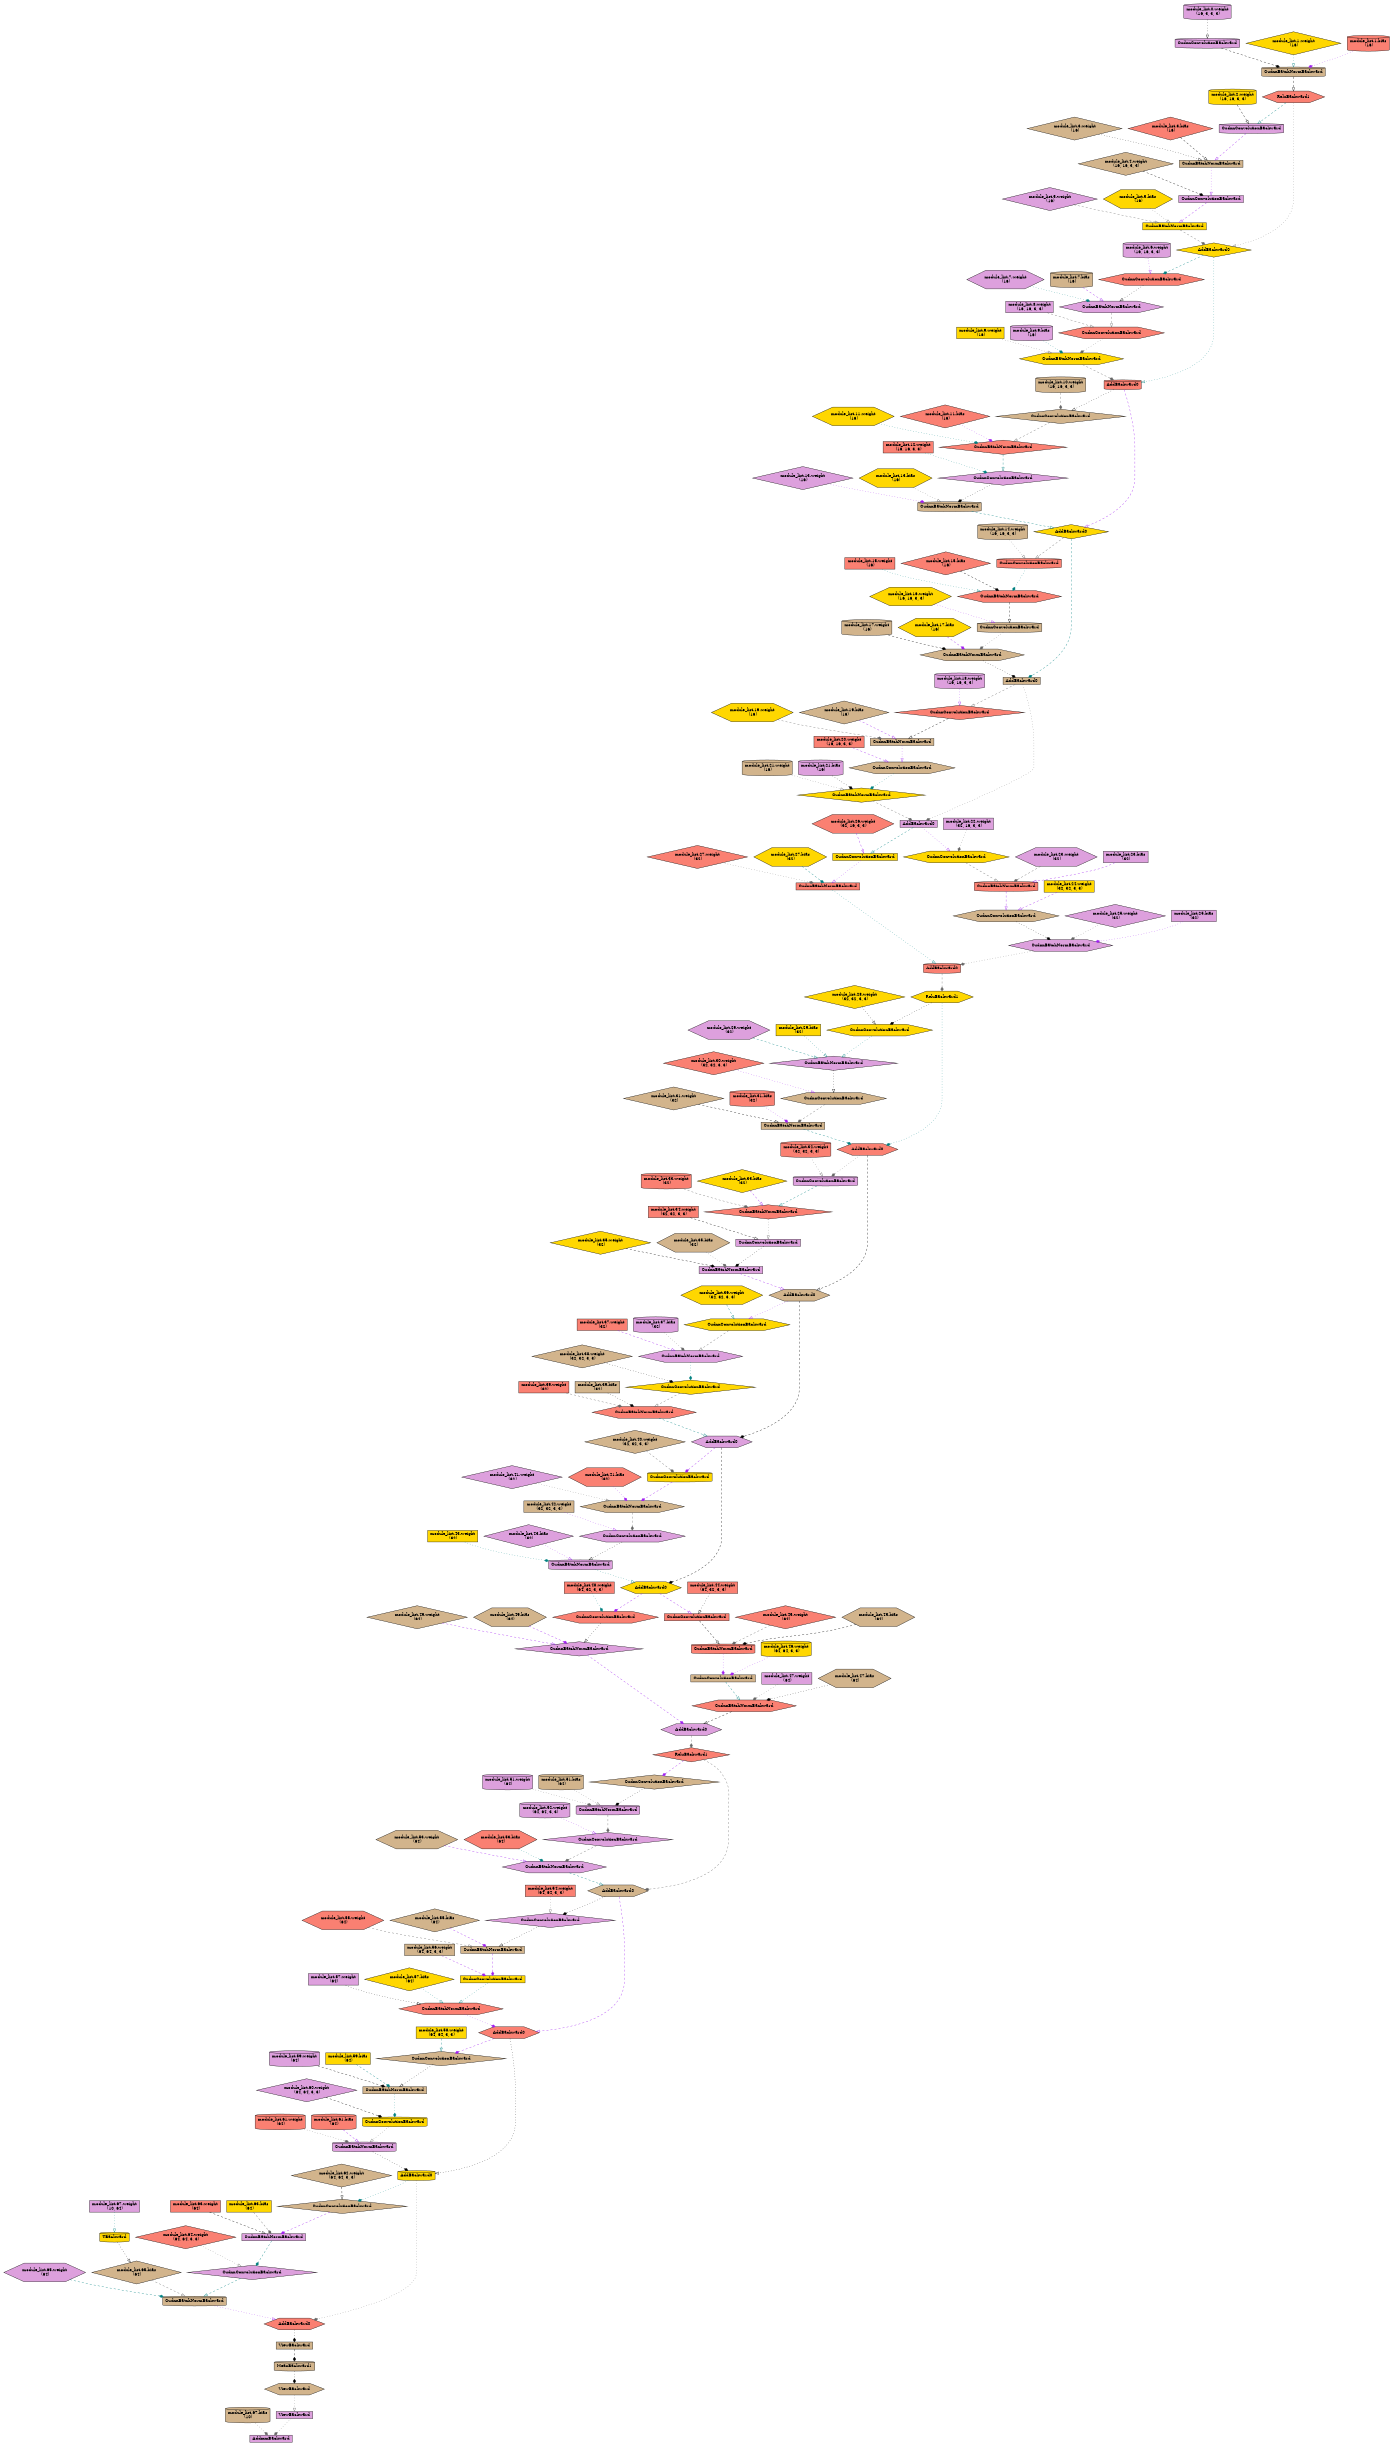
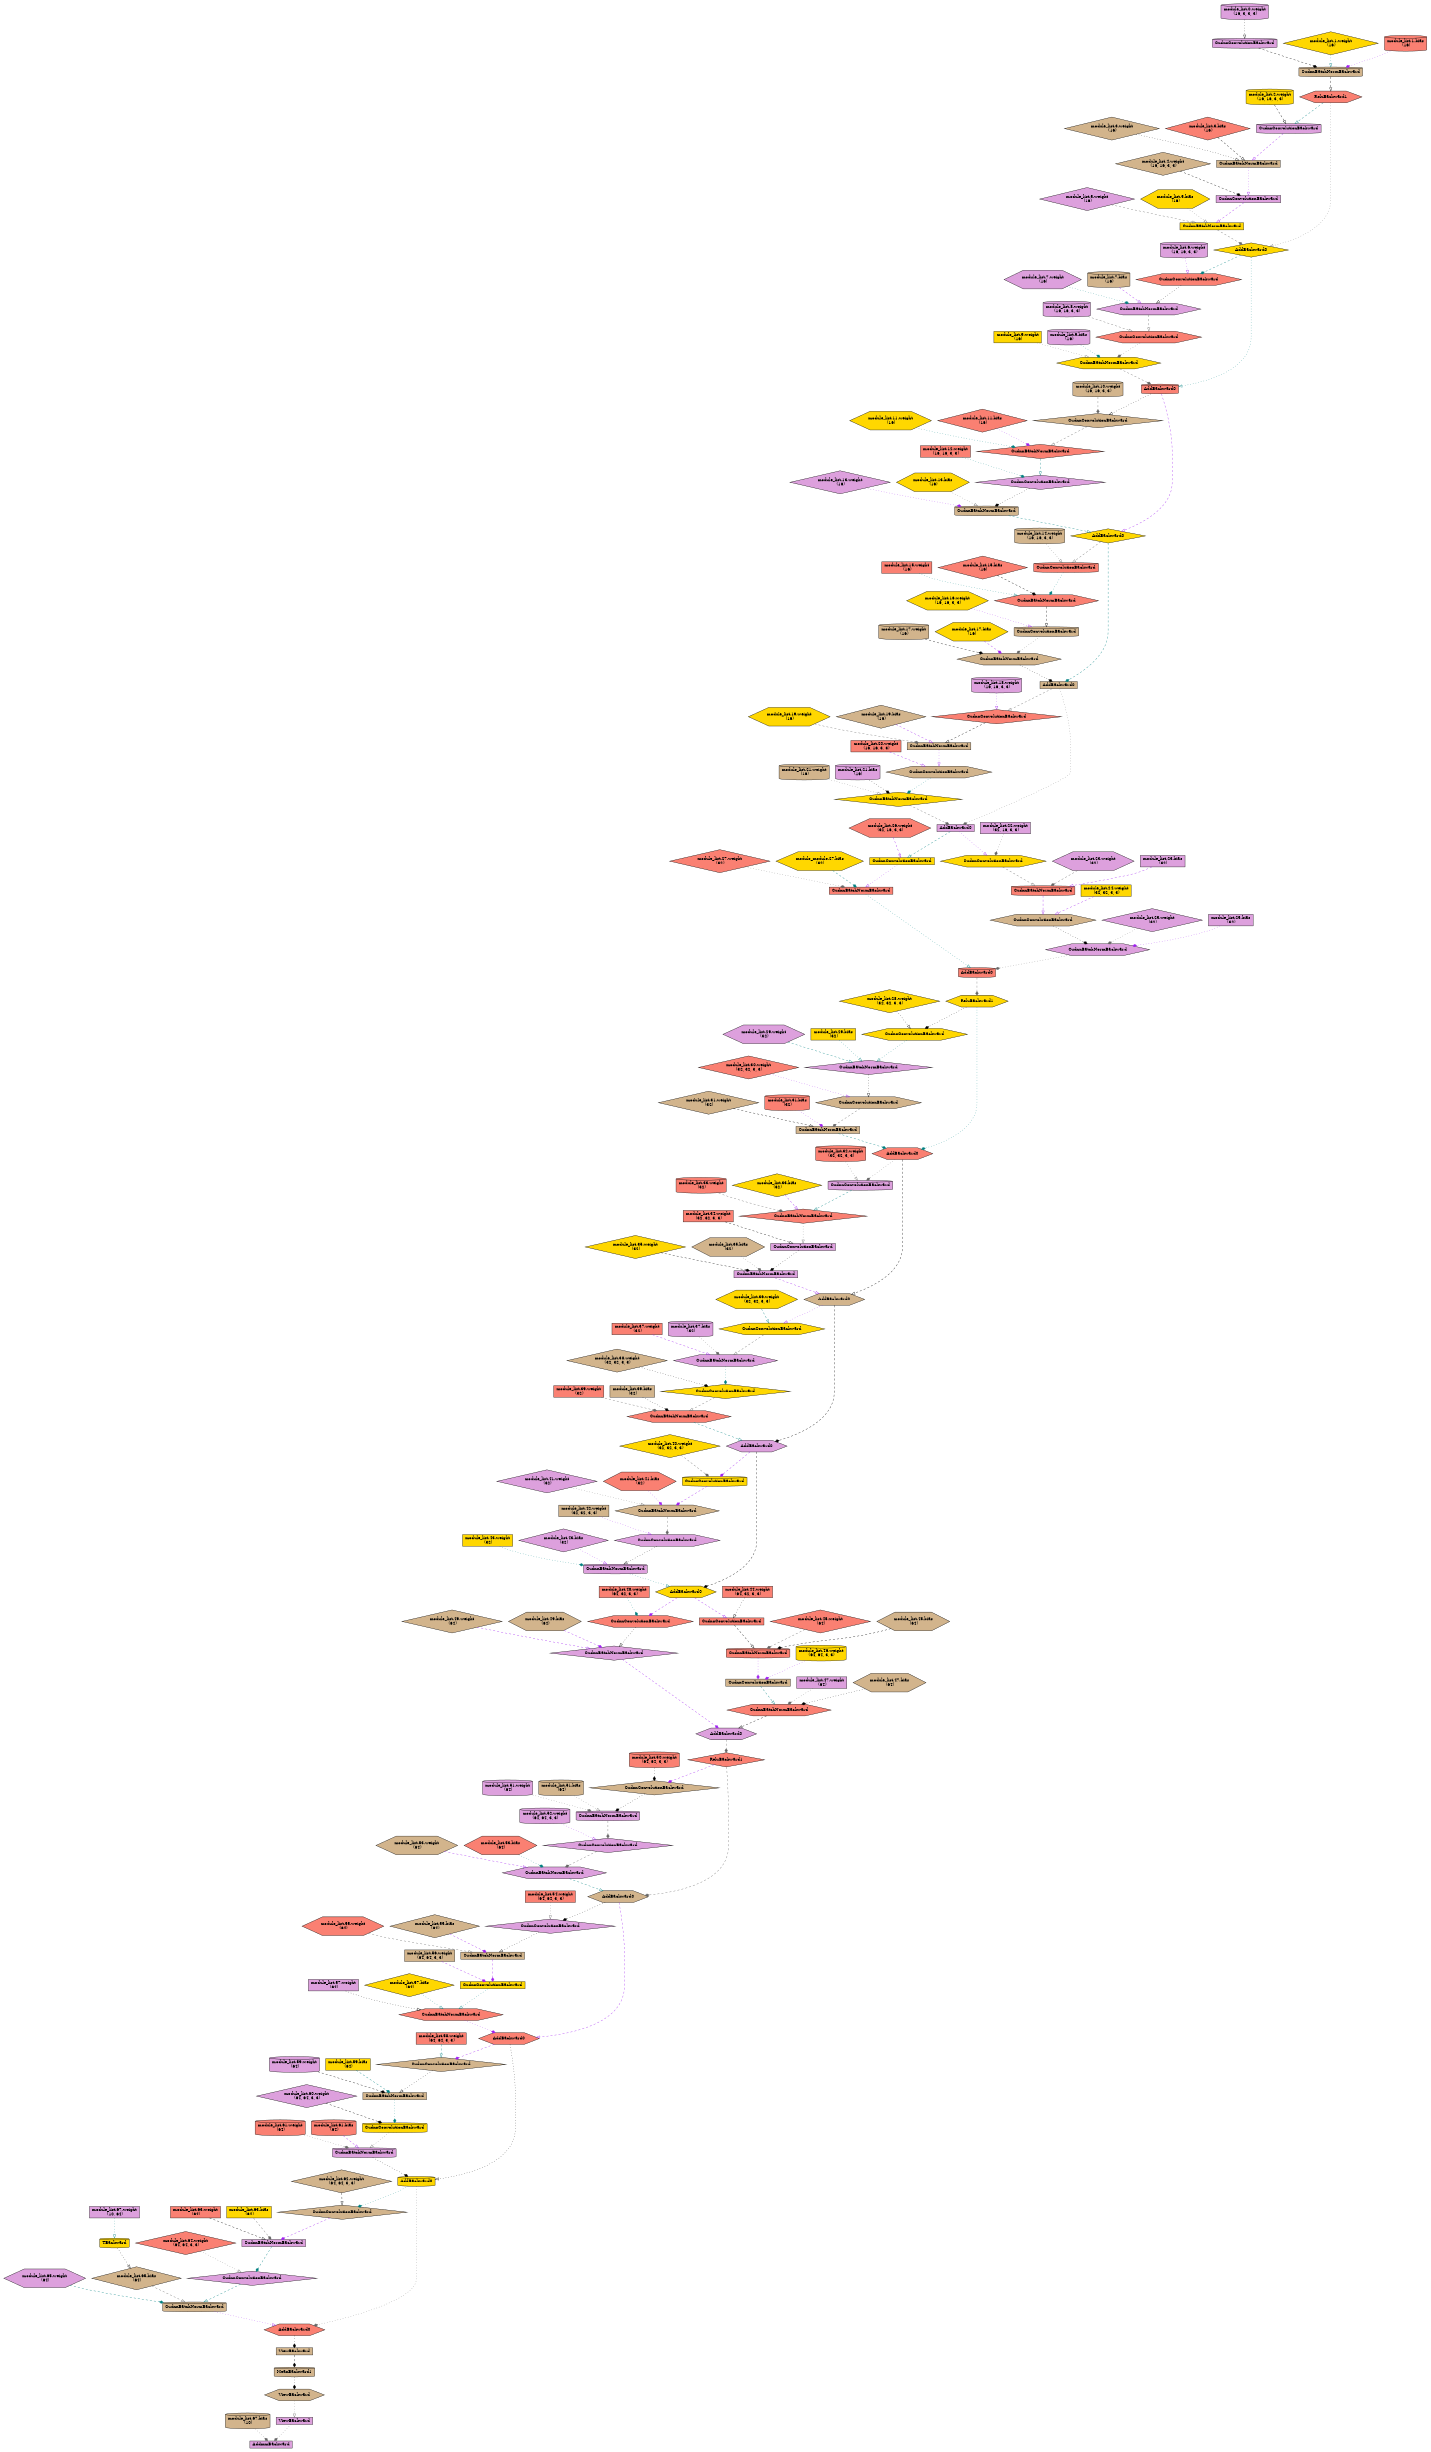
(1029, 307) -> (1067, 309)
(790, 857) -> (820, 861)
(635, 1442) -> (670, 1446)
none -> (654, 1760)
(441, 2033) -> (441, 2039)
